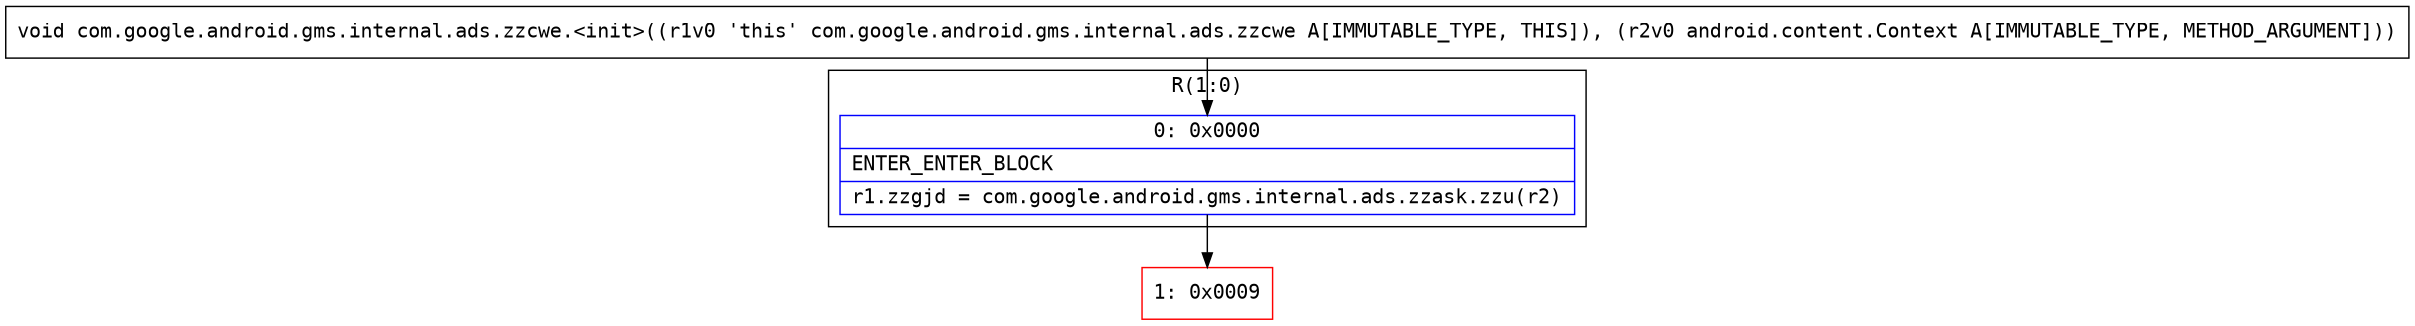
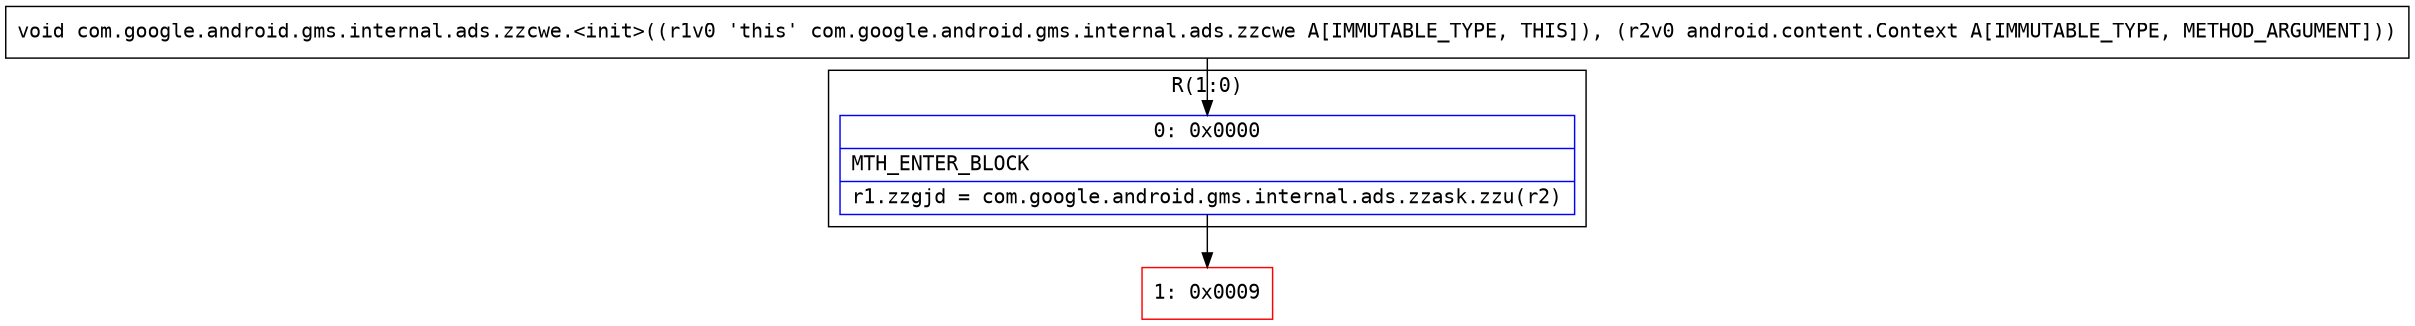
(953, 164) -> (940, 164)
